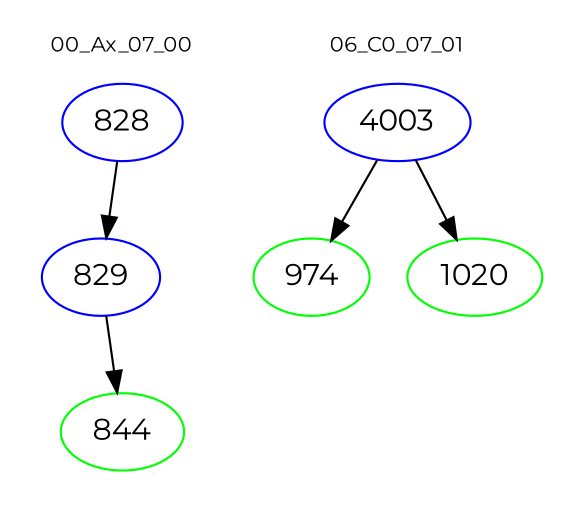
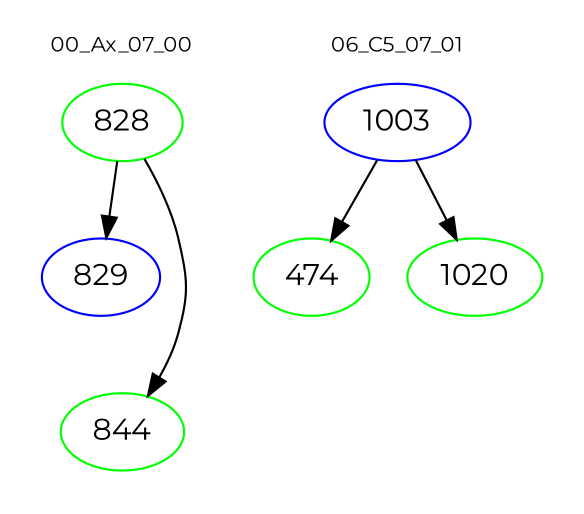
(397, 46) -> (397, 46)
(122, 122) -> (122, 122)
(397, 122) -> (397, 122)
(312, 277) -> (312, 277)
(110, 343) -> (184, 267)
